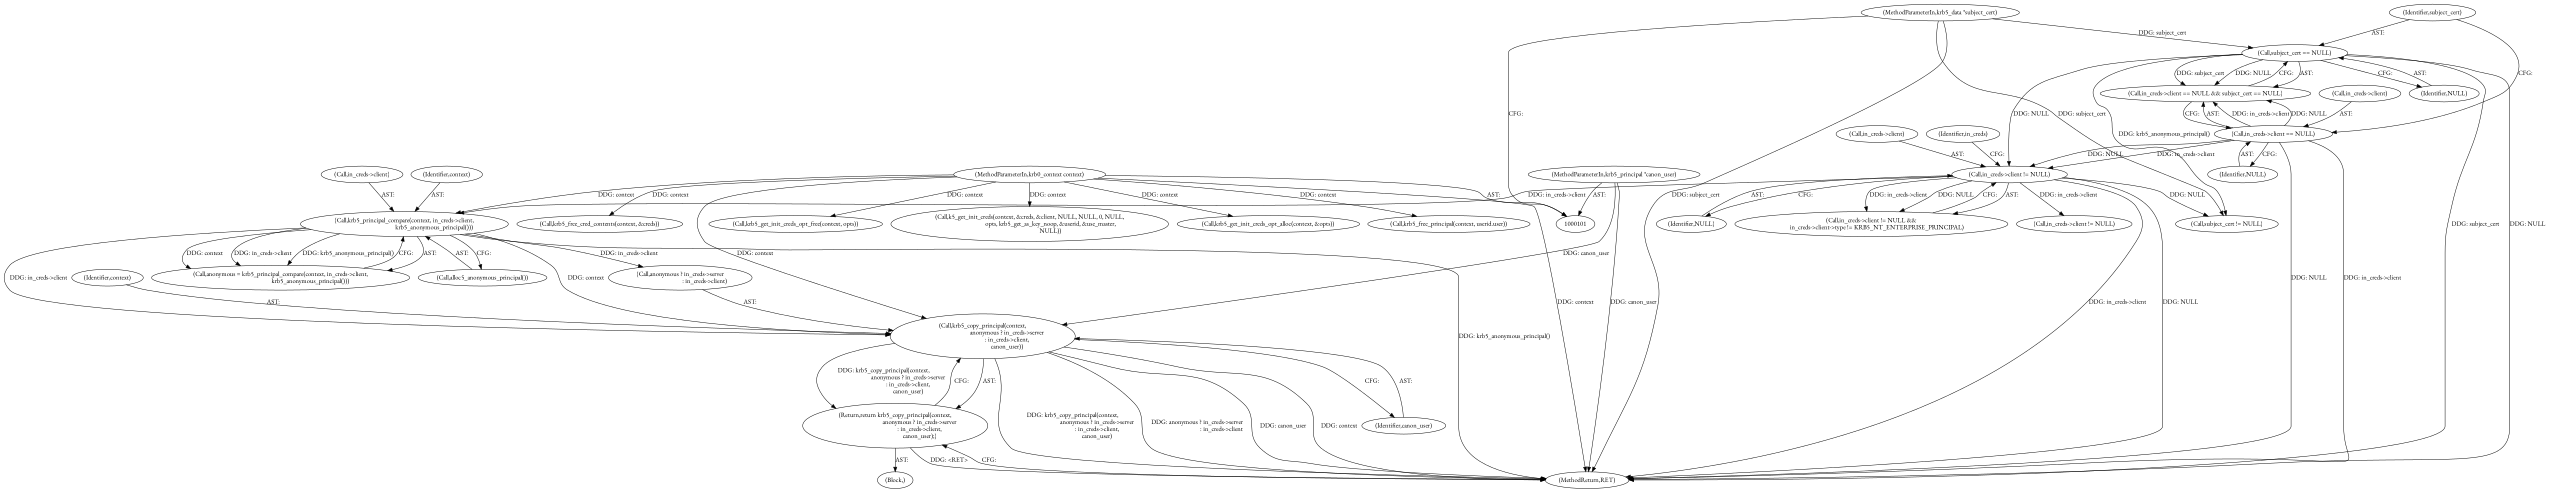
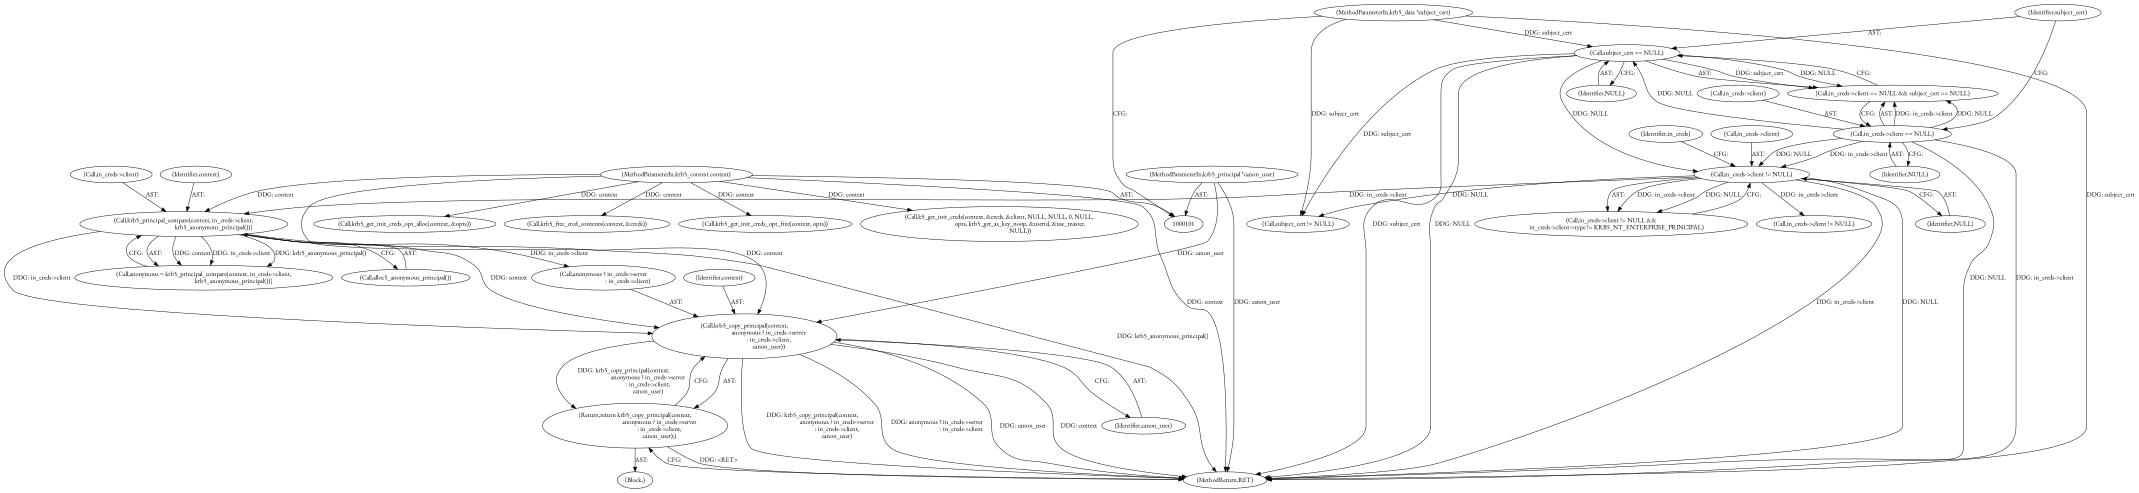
none -> (1728, 117)
(2164, 134) -> (1387, 134)
(1030, 174) -> (677, 174)
(1449, 224) -> none
